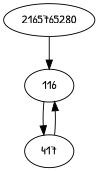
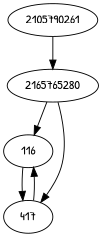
none -> (53, 20)
none -> (64, 150)
